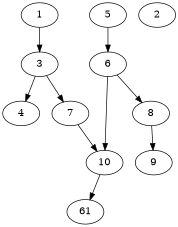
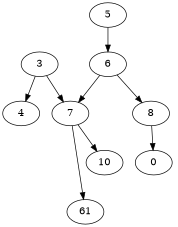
(40, 15) -> none
(157, 15) -> none
(106, 110) -> (91, 86)
(154, 163) -> (154, 163)
(96, 184) -> (77, 159)
